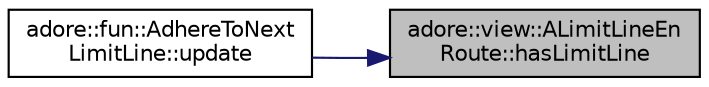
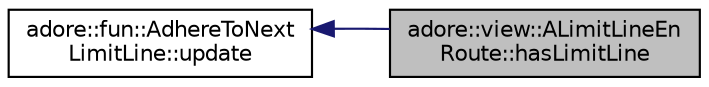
(340, 58) -> (362, 29)
